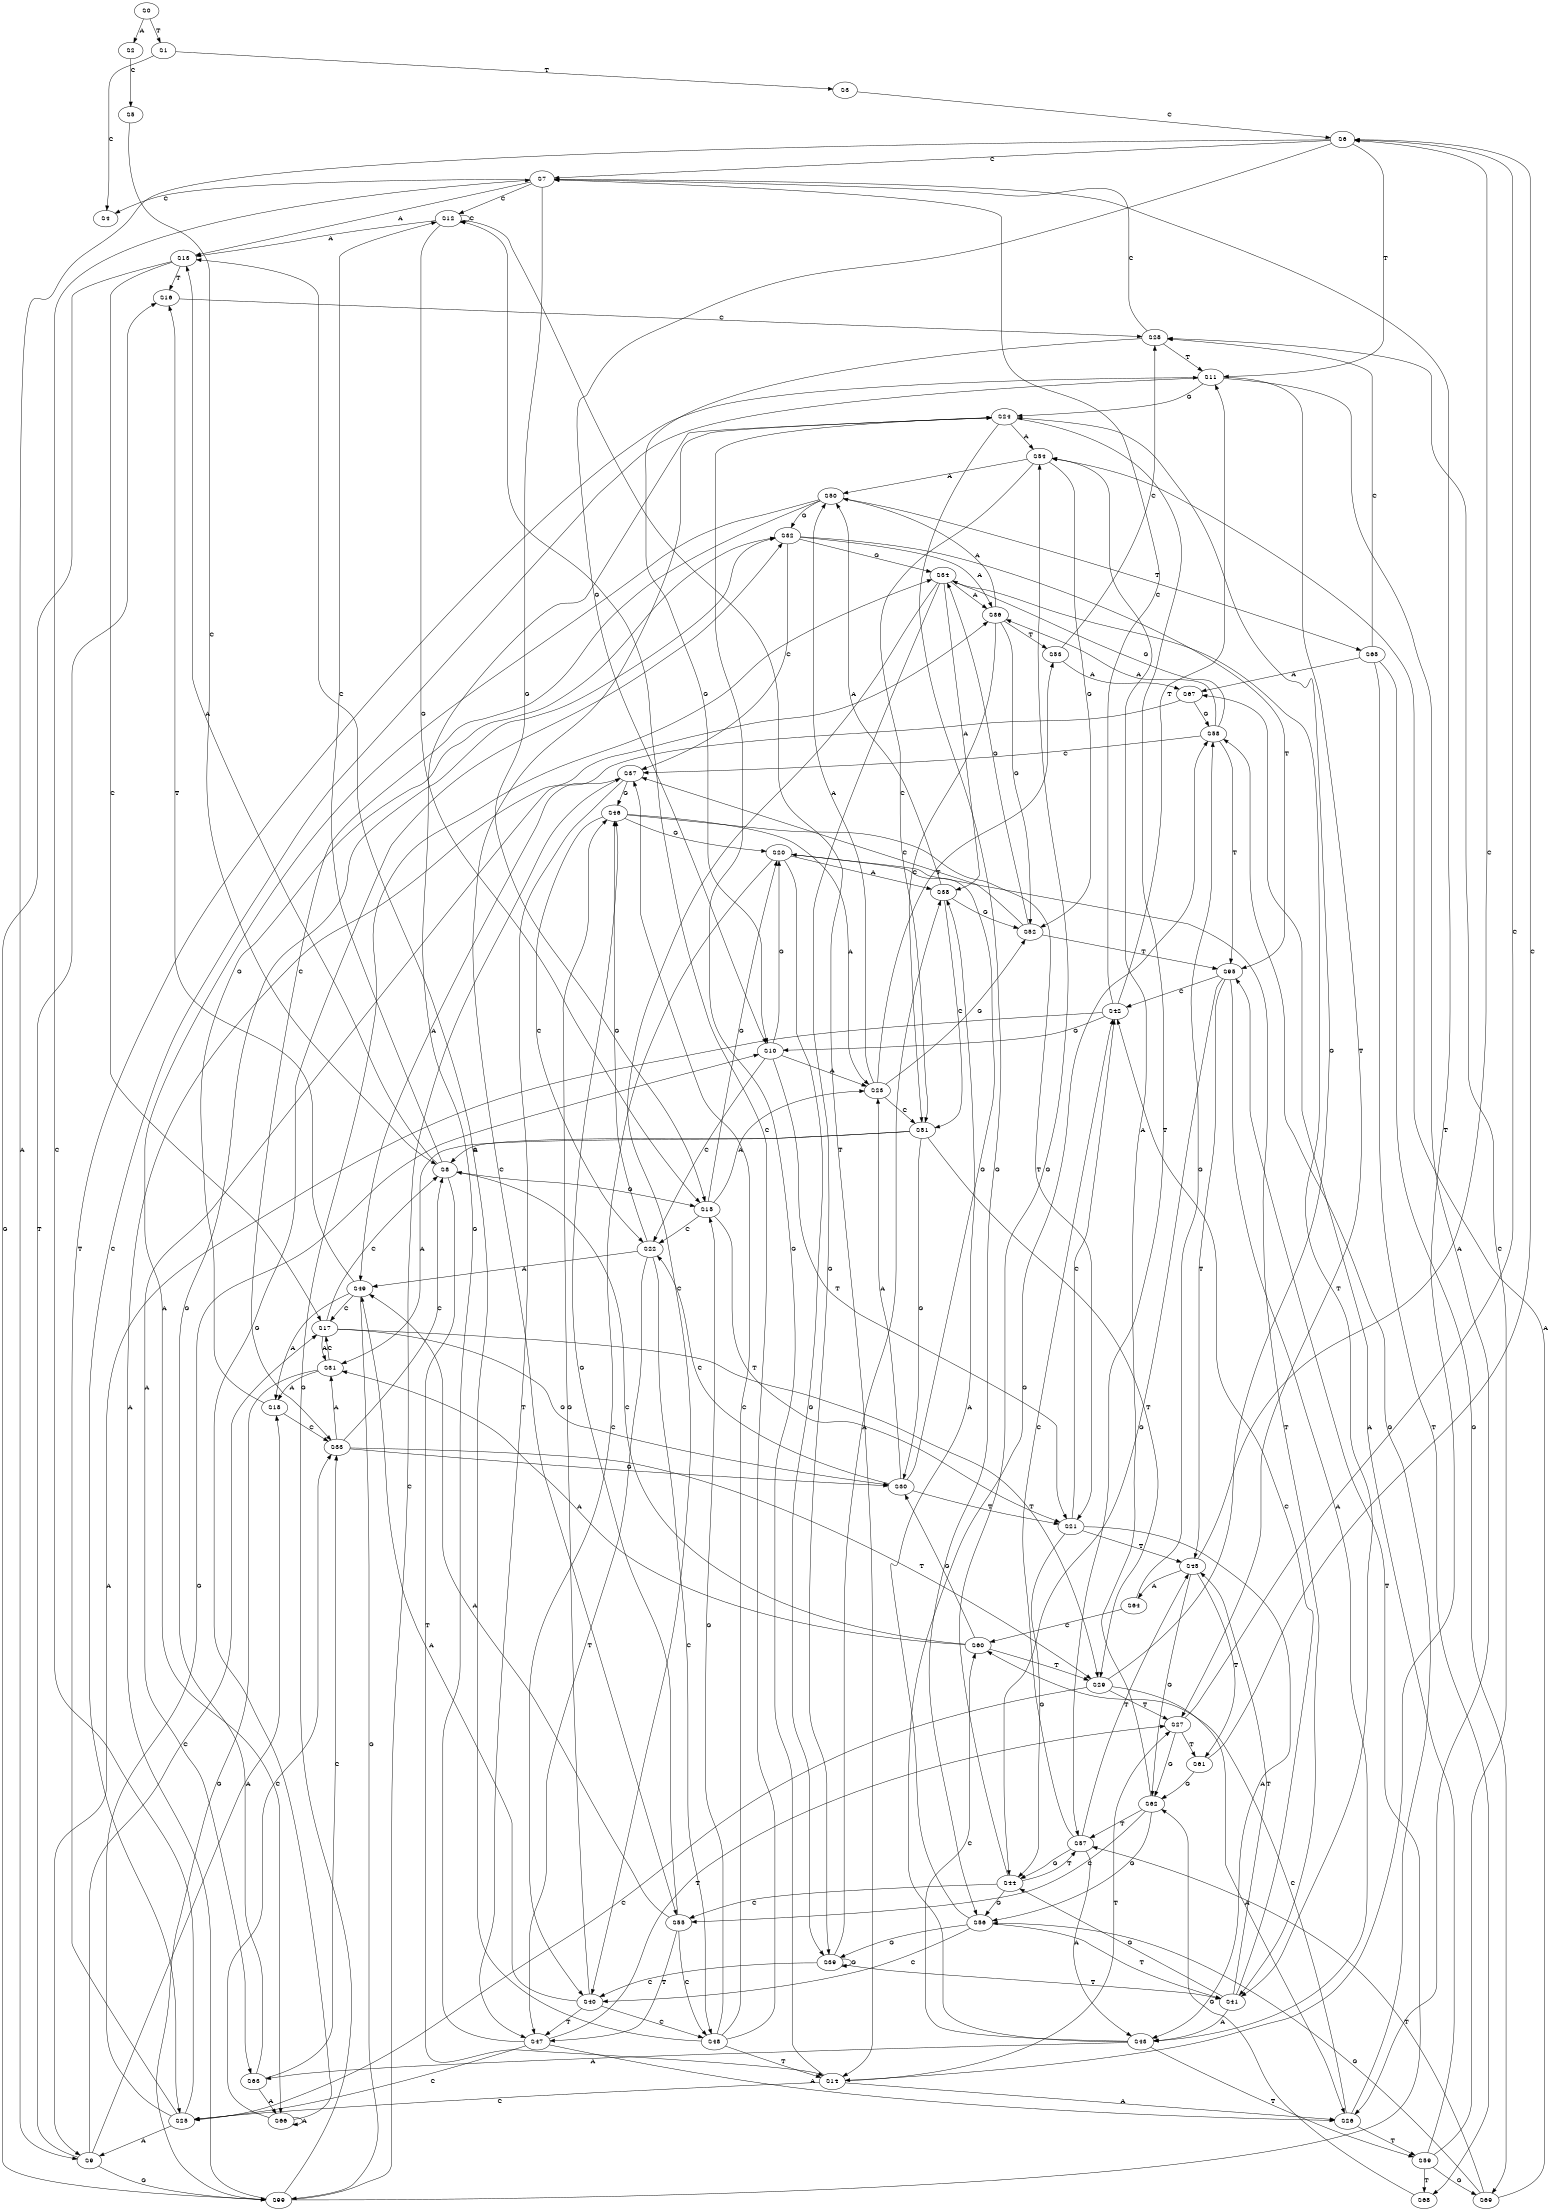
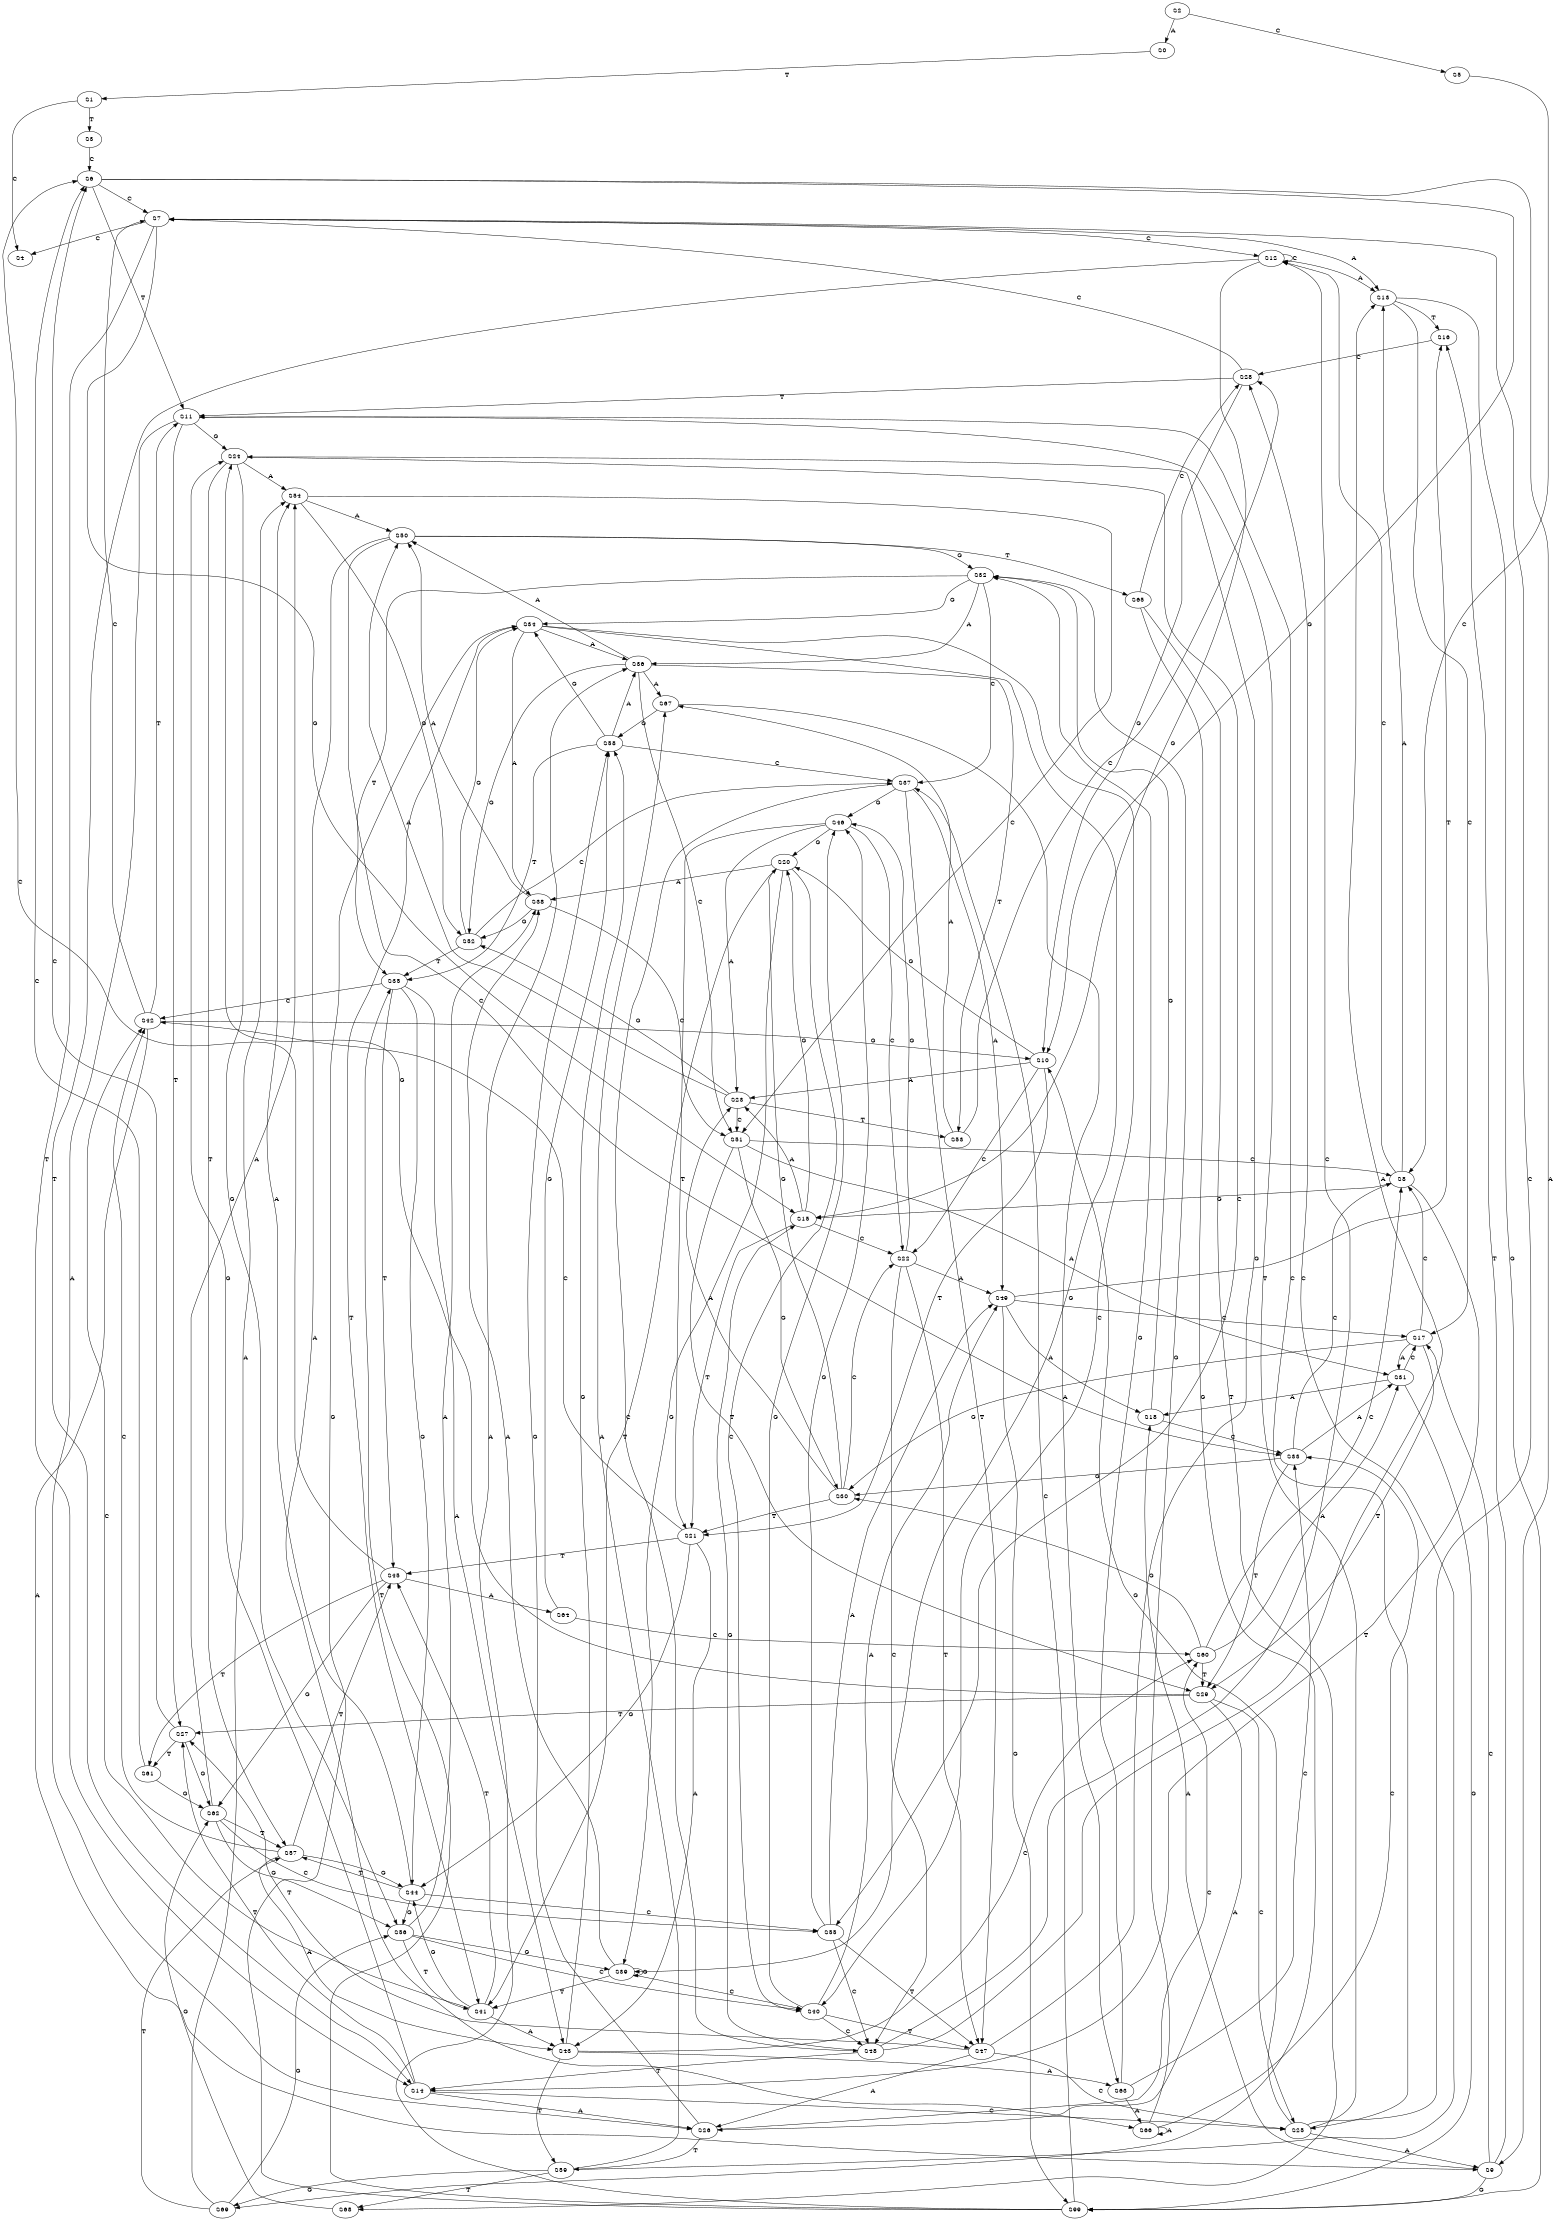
(140, 29) -> (1171, 29)
(1287, 673) -> (651, 682)
(1230, 972) -> (394, 981)
(1048, 1170) -> (277, 1199)
(742, 1400) -> (625, 1403)
